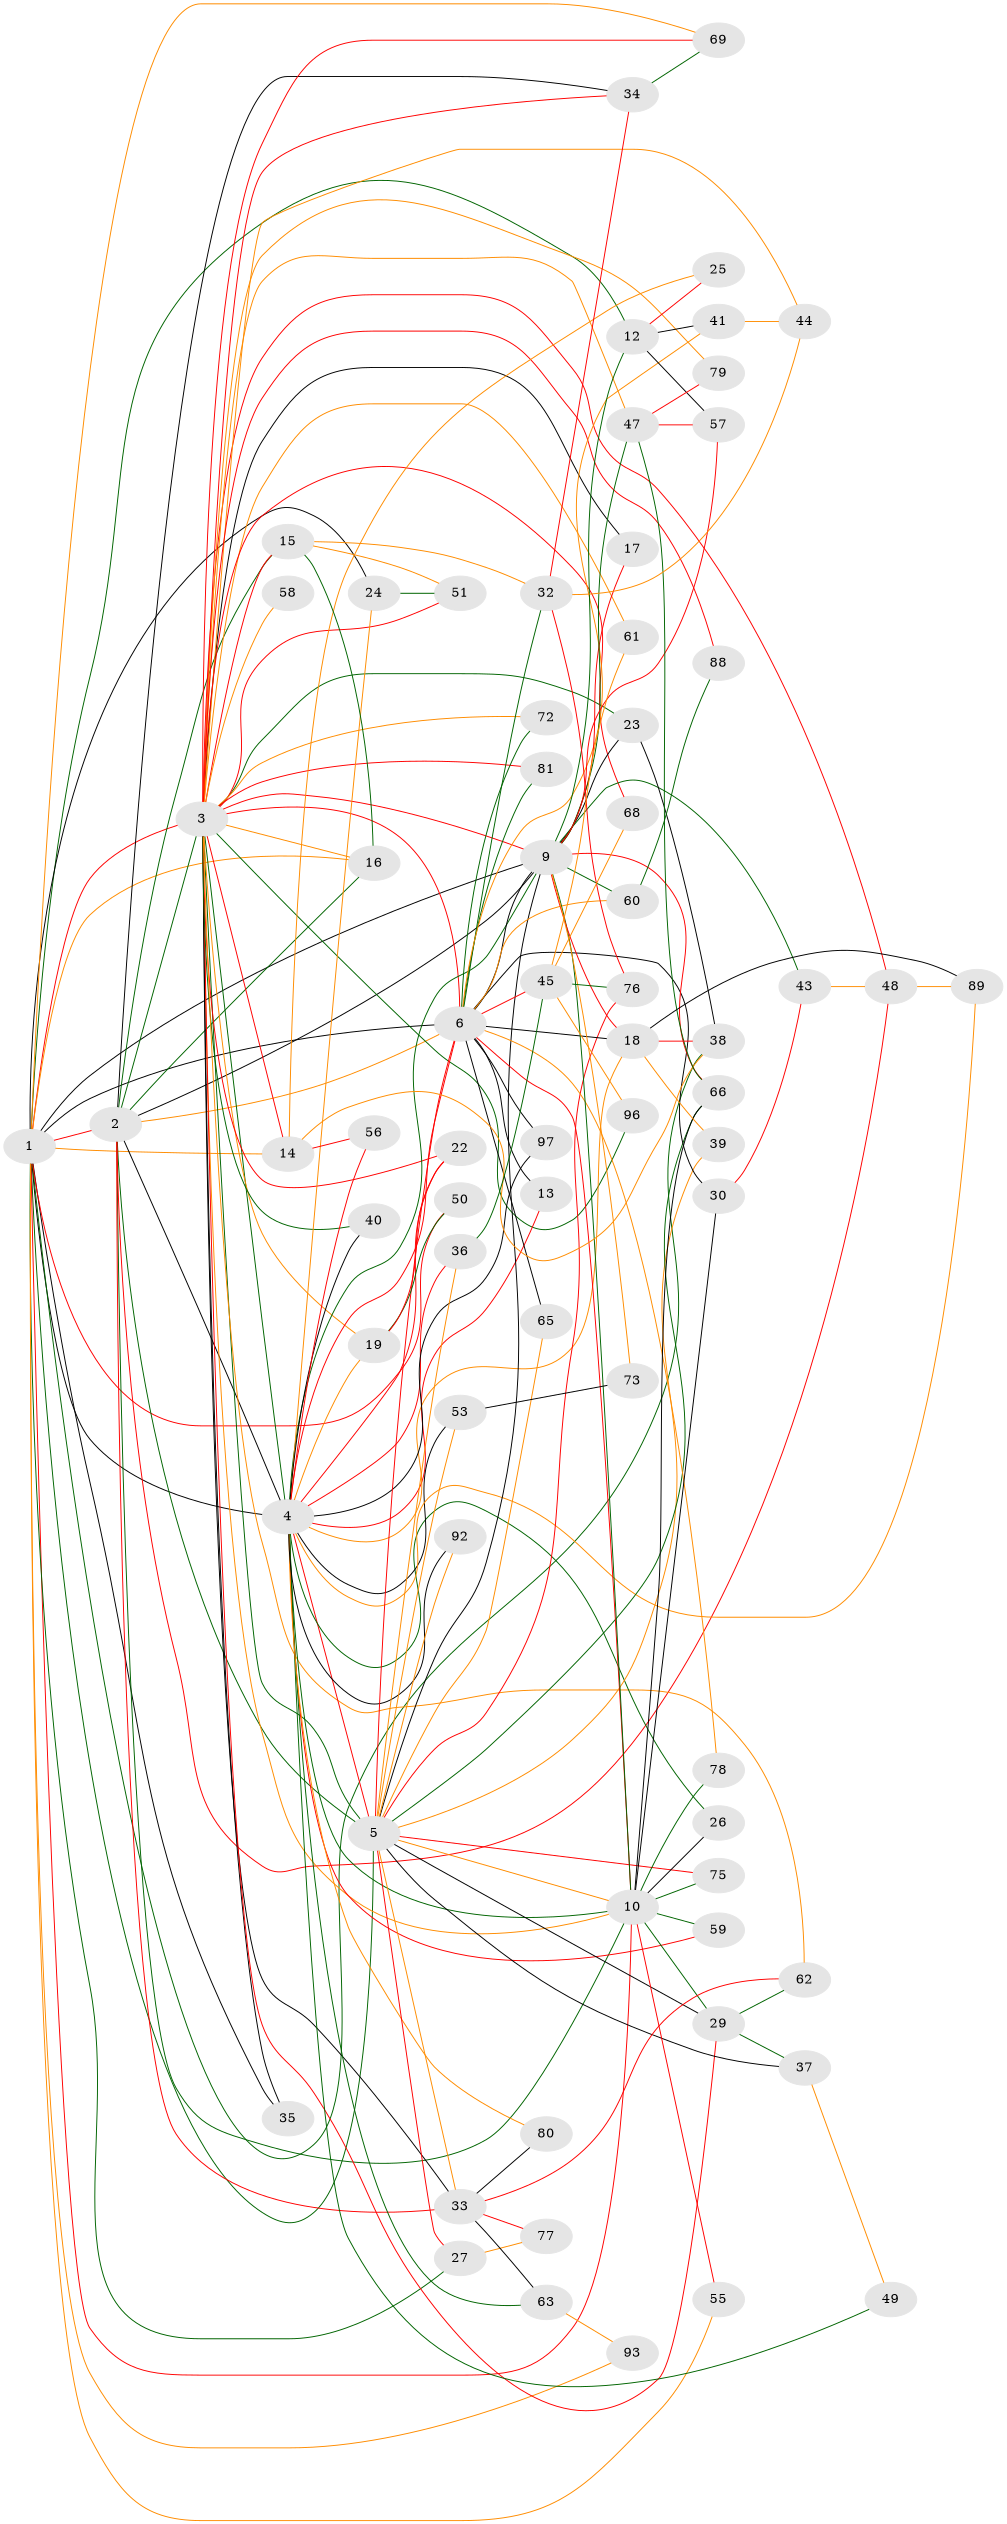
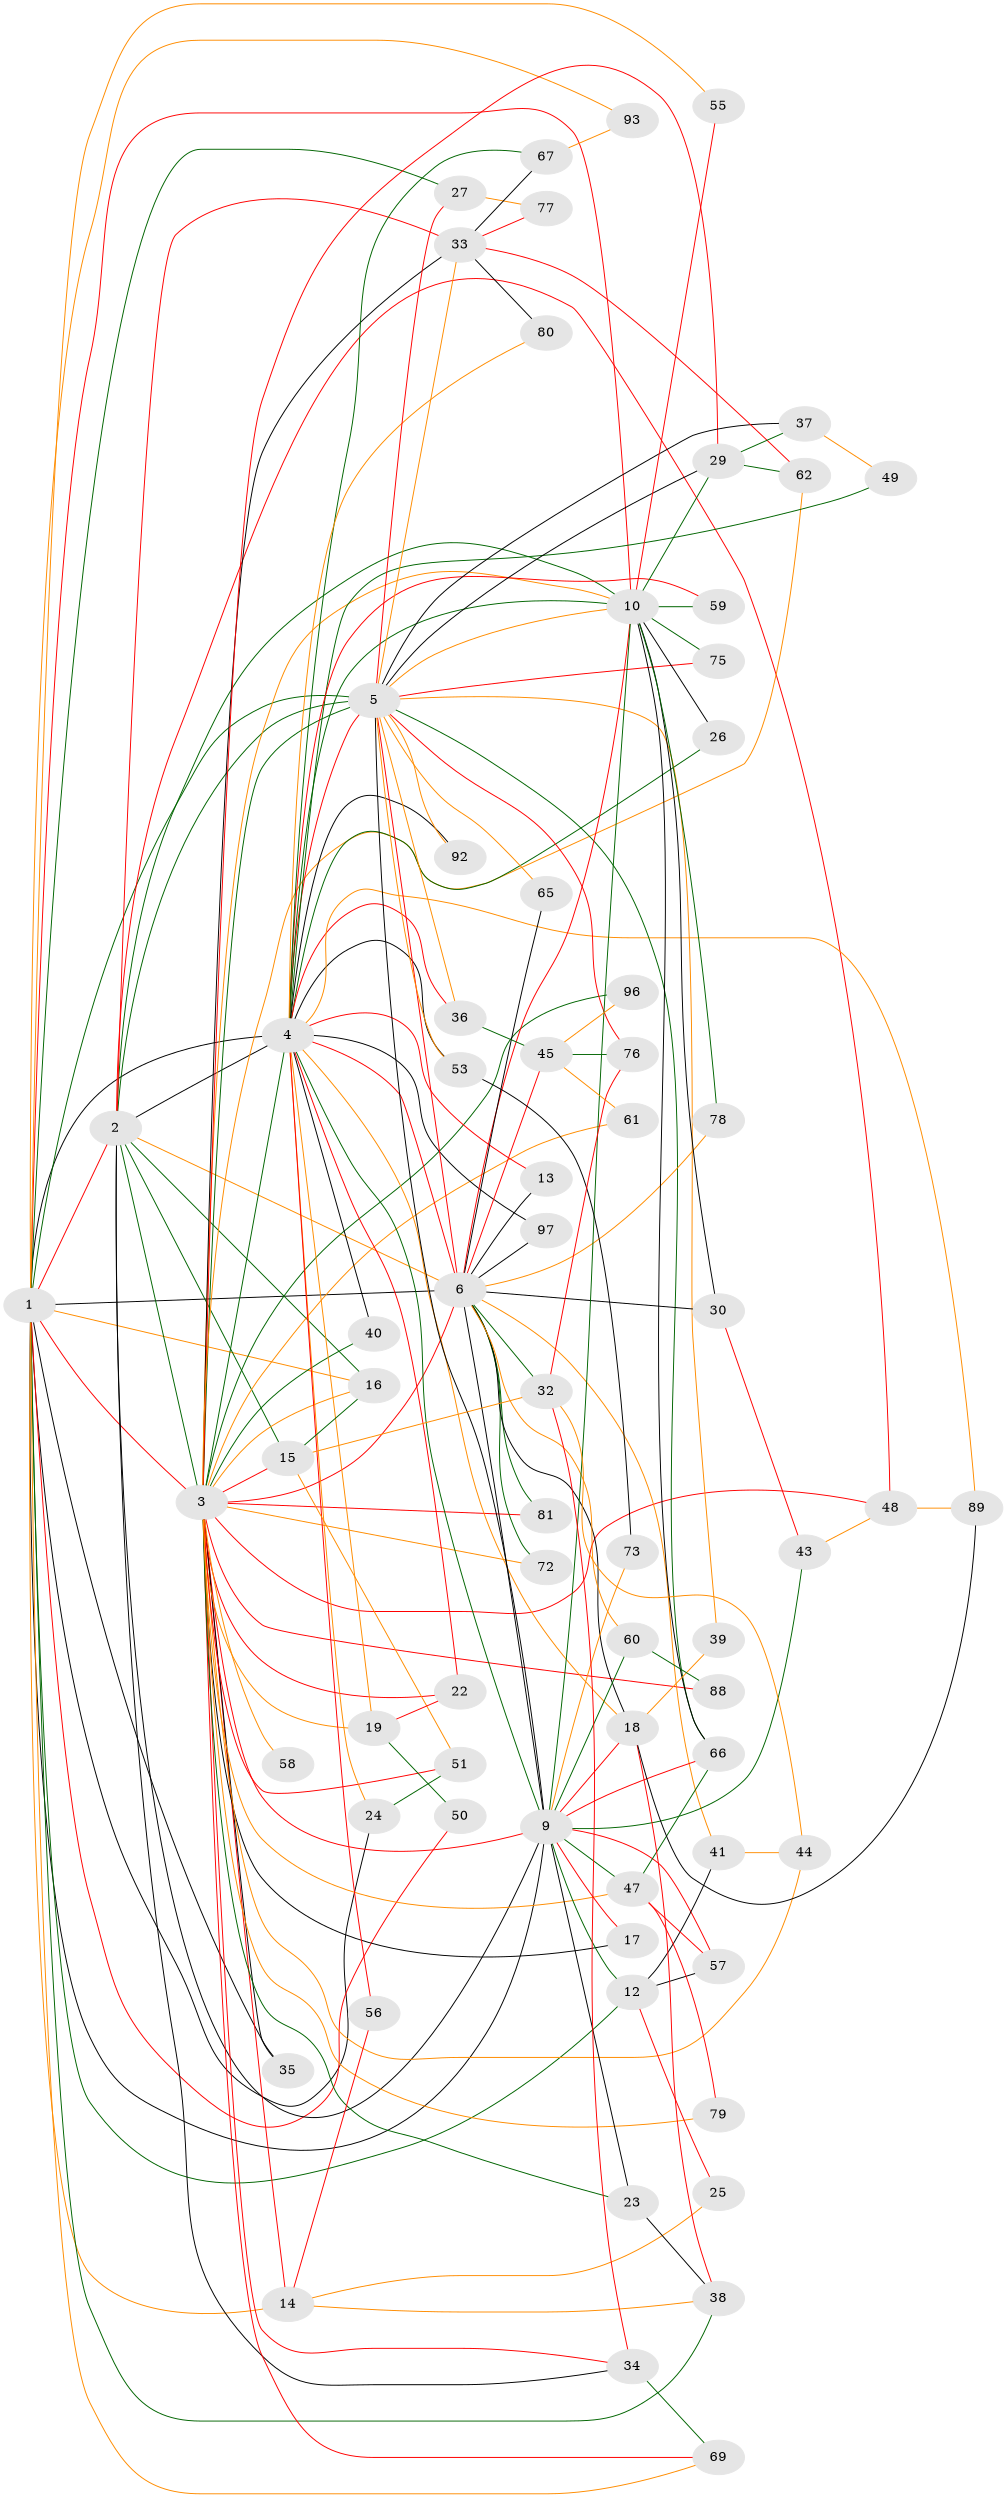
(633, 813) -> none
(546, 2302) -> (546, 157)
